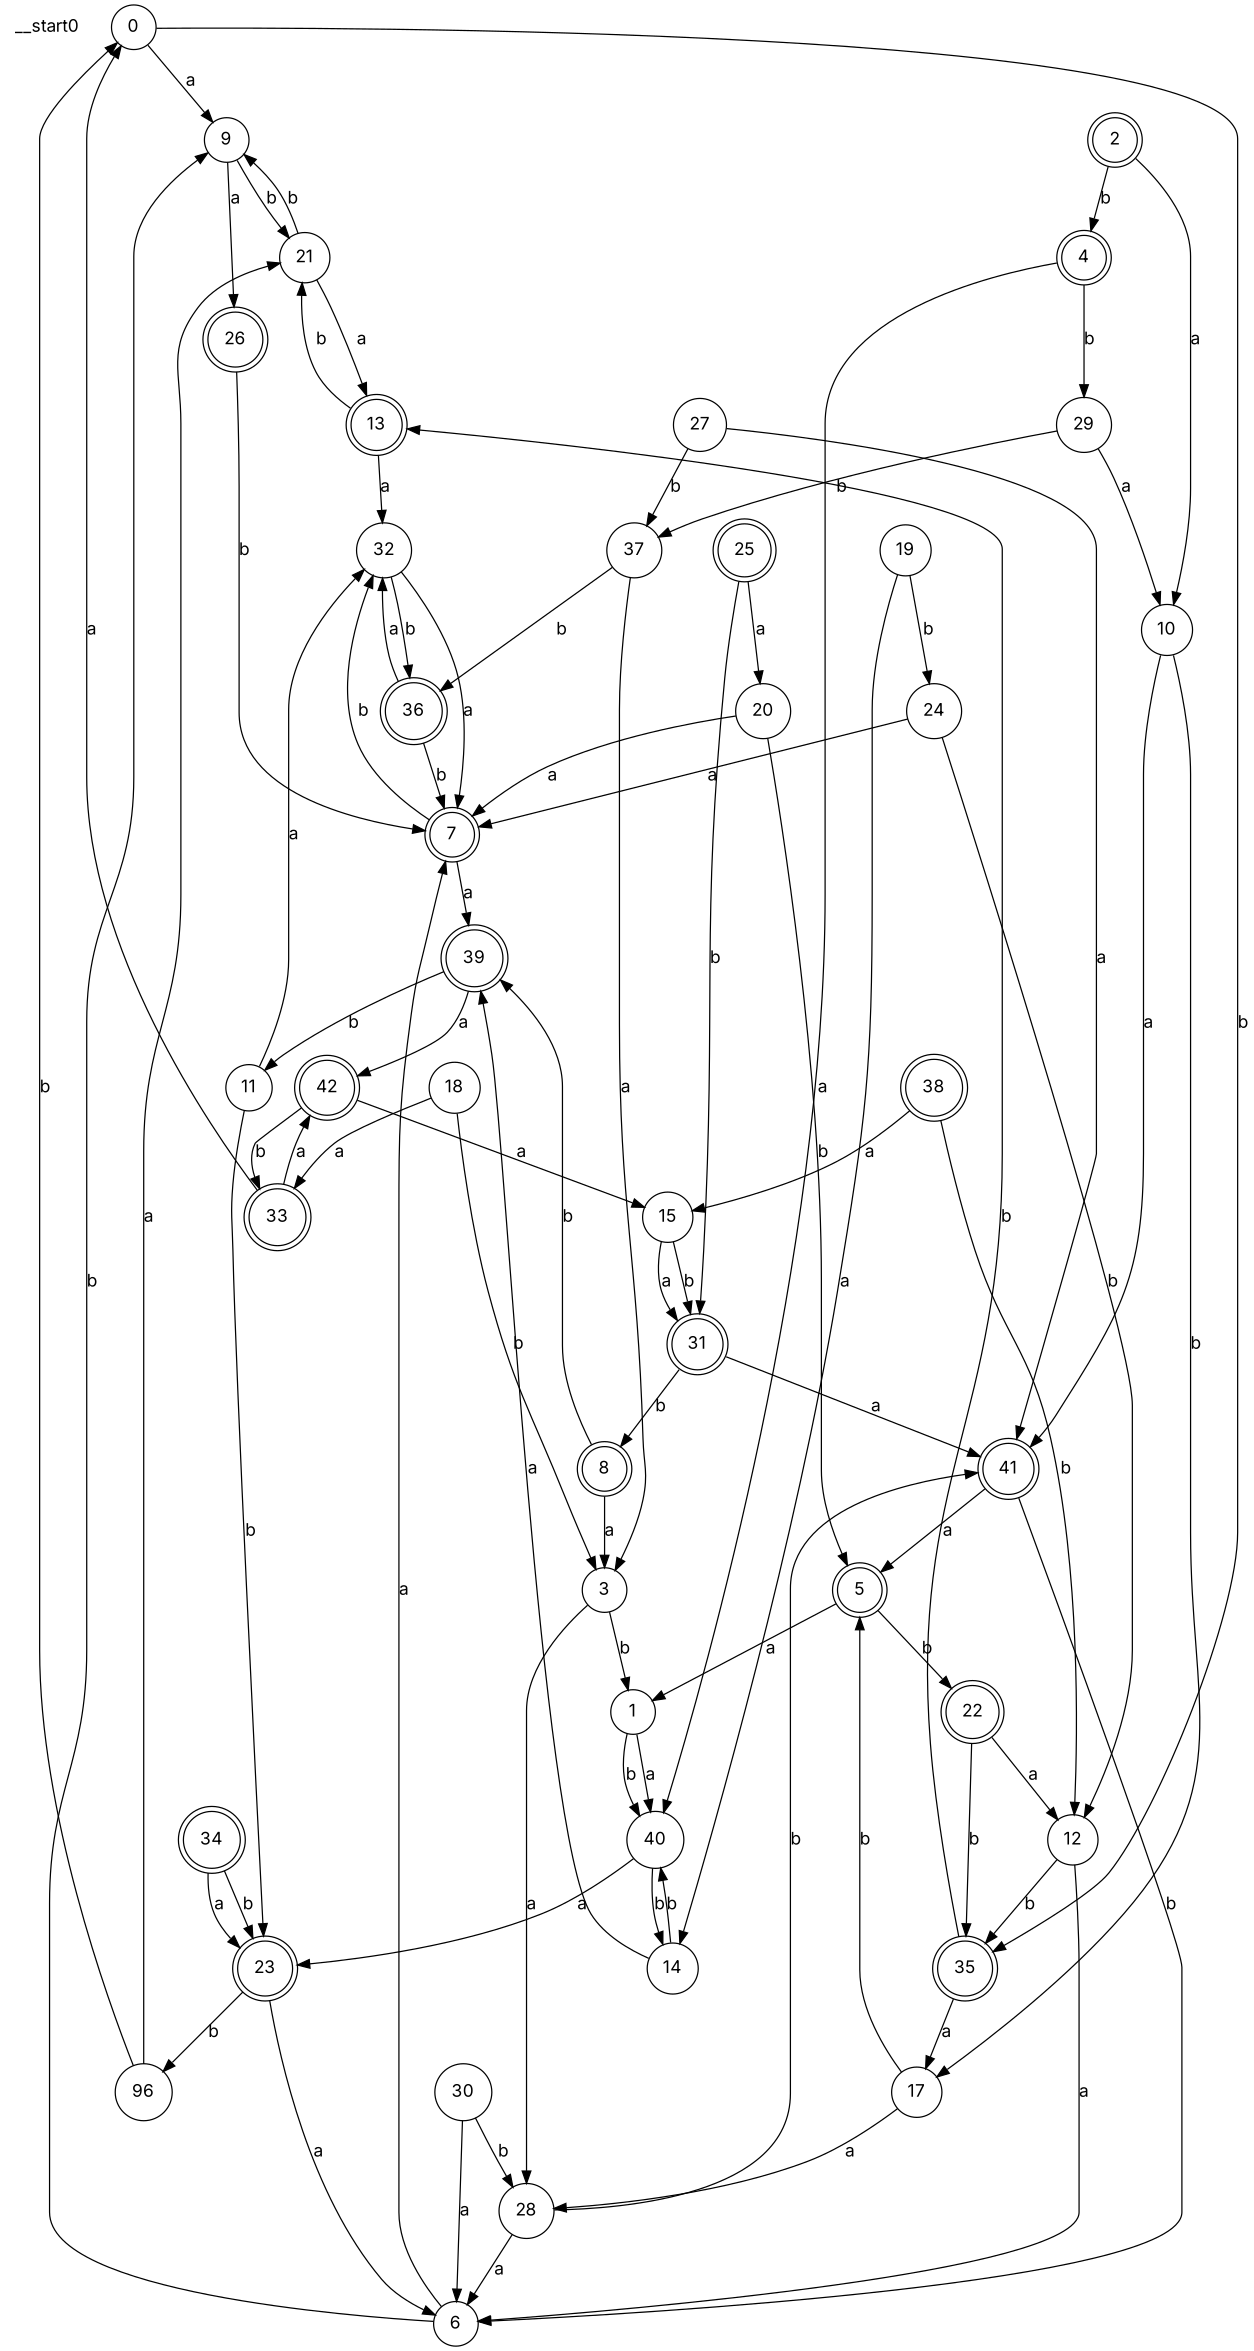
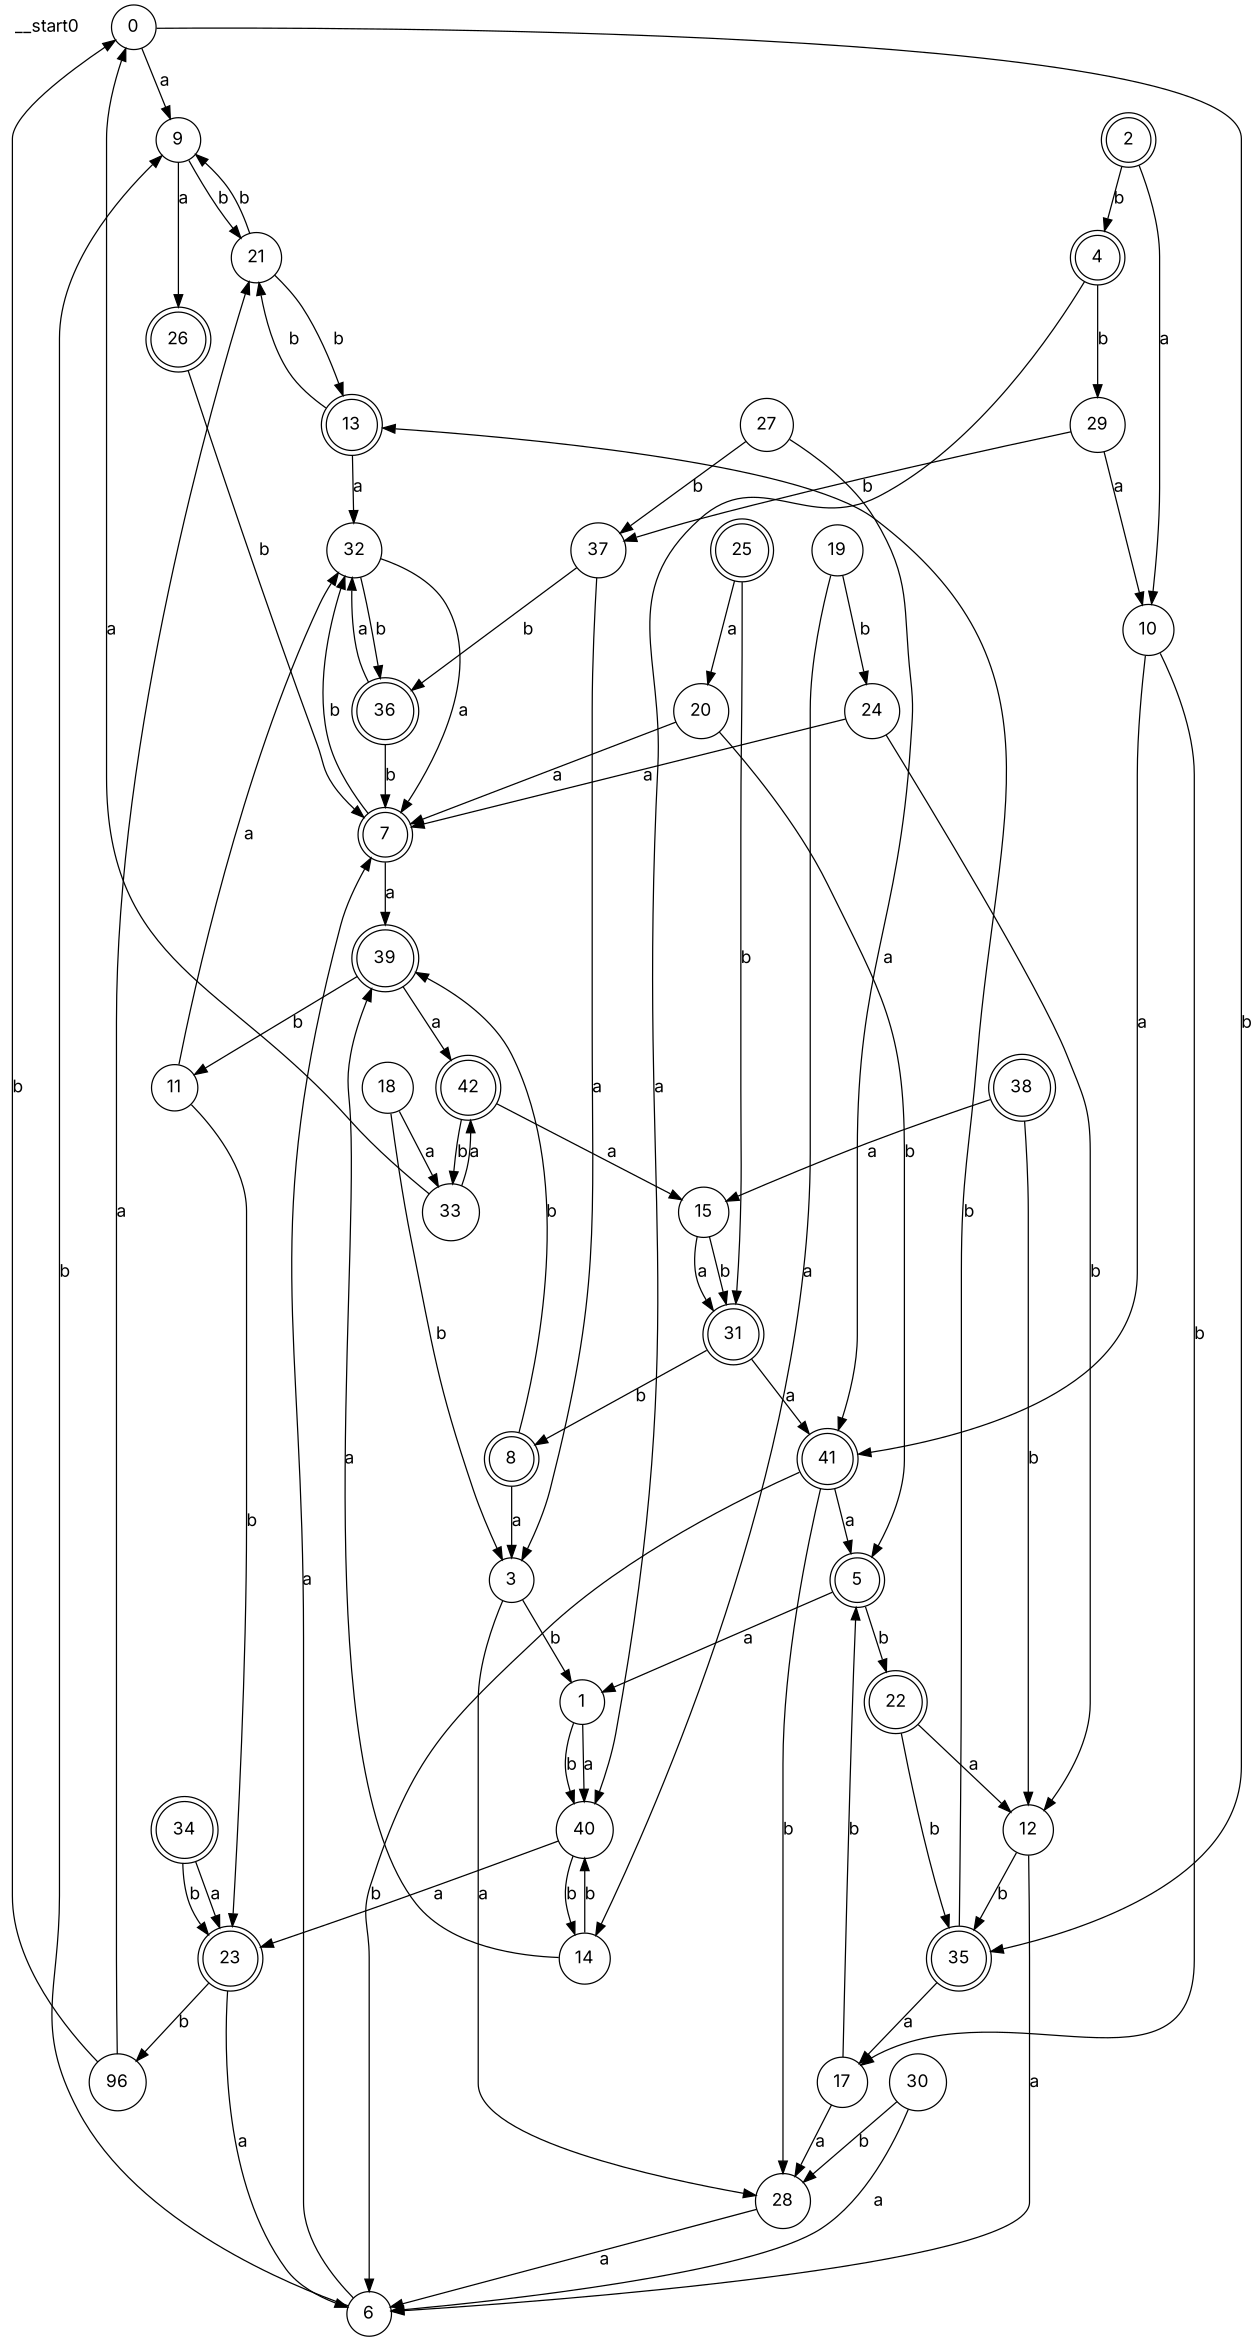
(362, 340) -> (339, 340)
(278, 1217) -> (451, 1212)
(790, 1872) -> (783, 1823)
